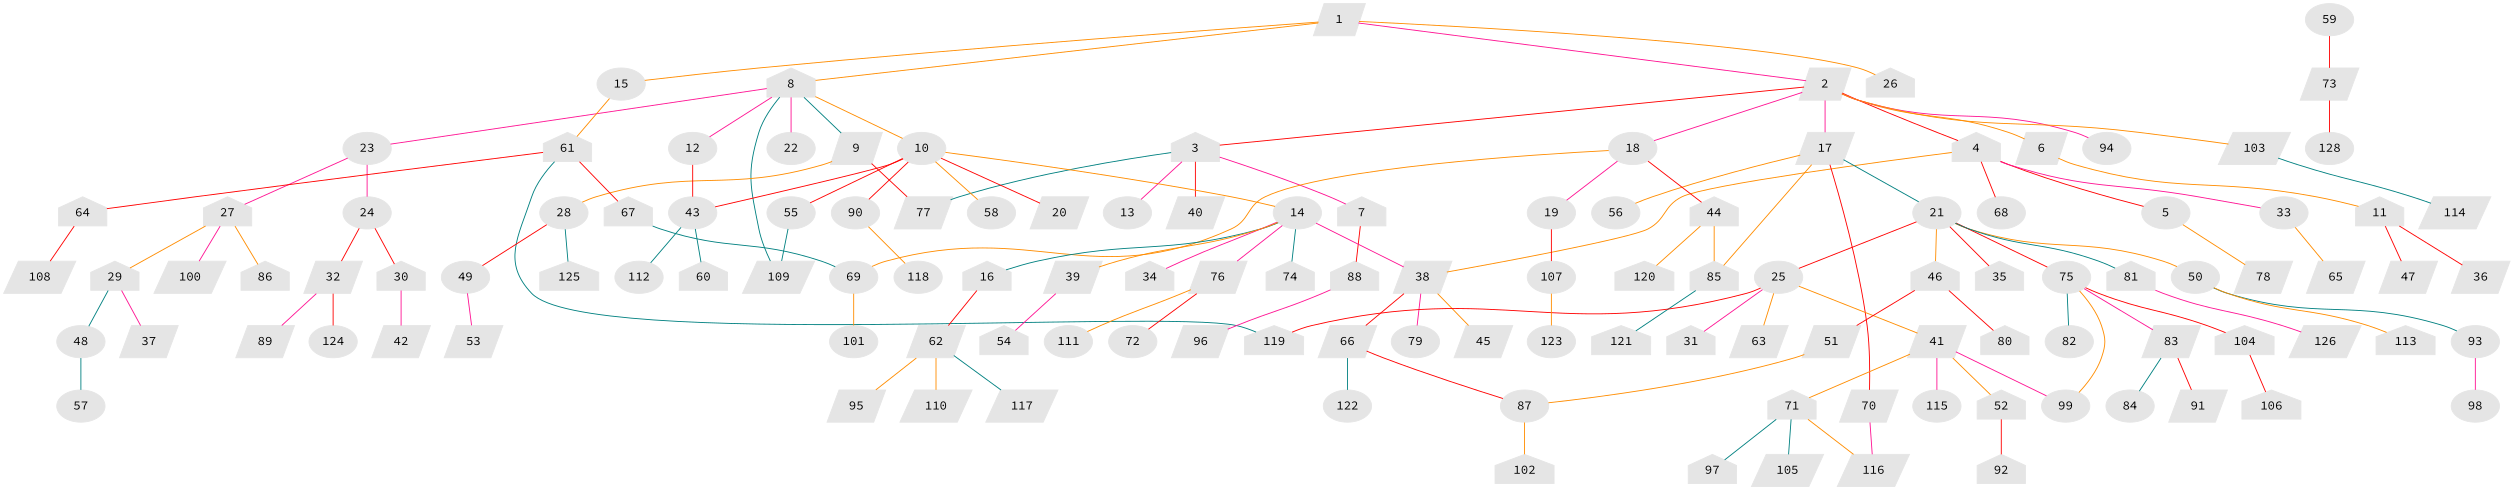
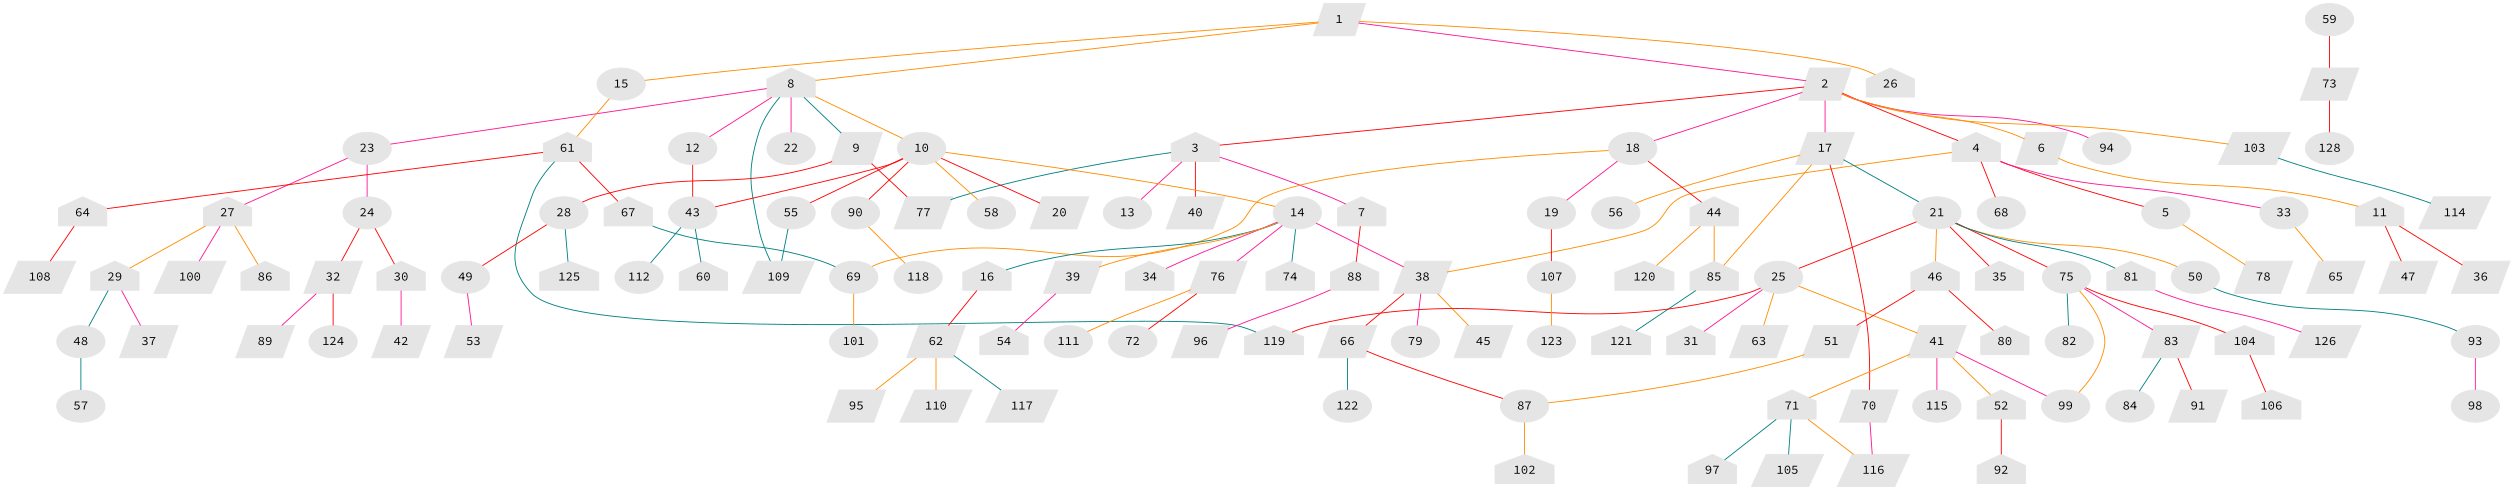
(707, 181) -> (707, 181)
(2406, 342) -> none
